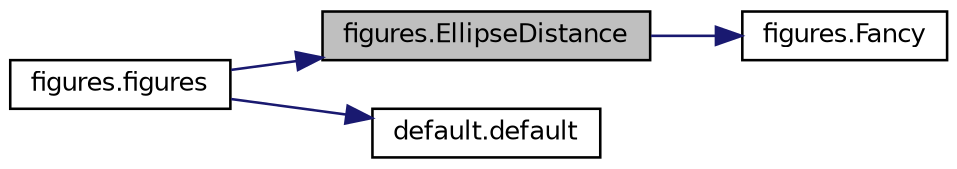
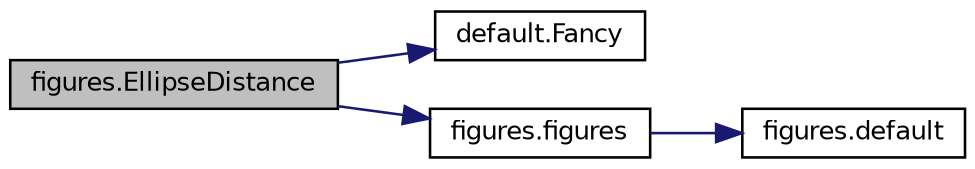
(845, 36) -> (540, 36)
(264, 65) -> (371, 111)
(486, 133) -> (854, 133)
